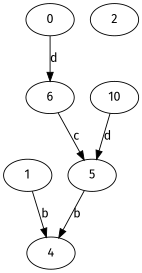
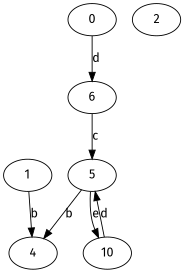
none -> (91, 211)
